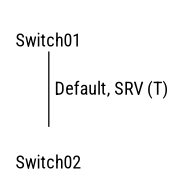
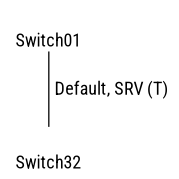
(49, 150) -> (49, 150)
